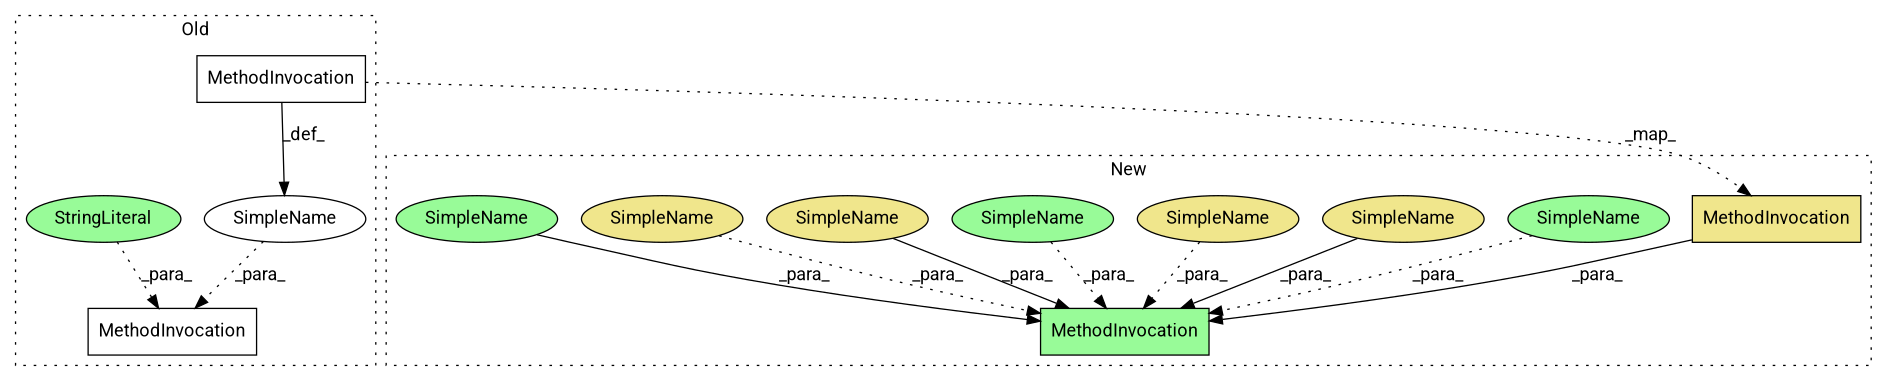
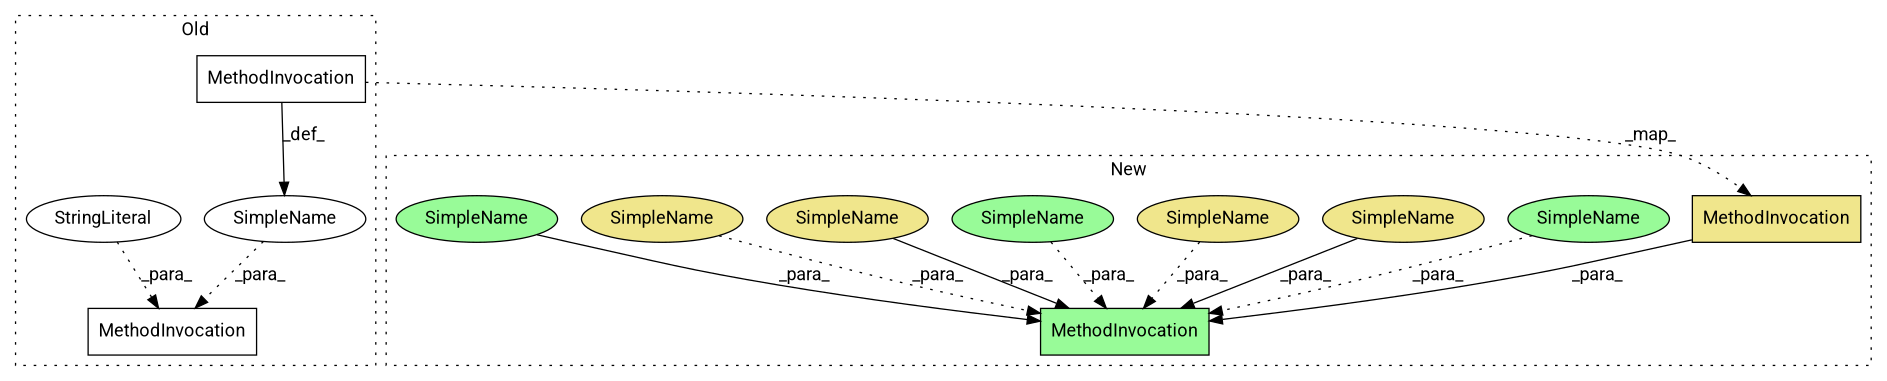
(104, 219) -> (104, 219)
